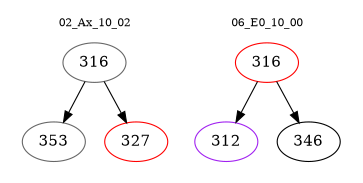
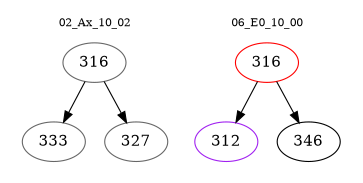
(54, 142) -> (54, 142)
(136, 142) -> (136, 142)
